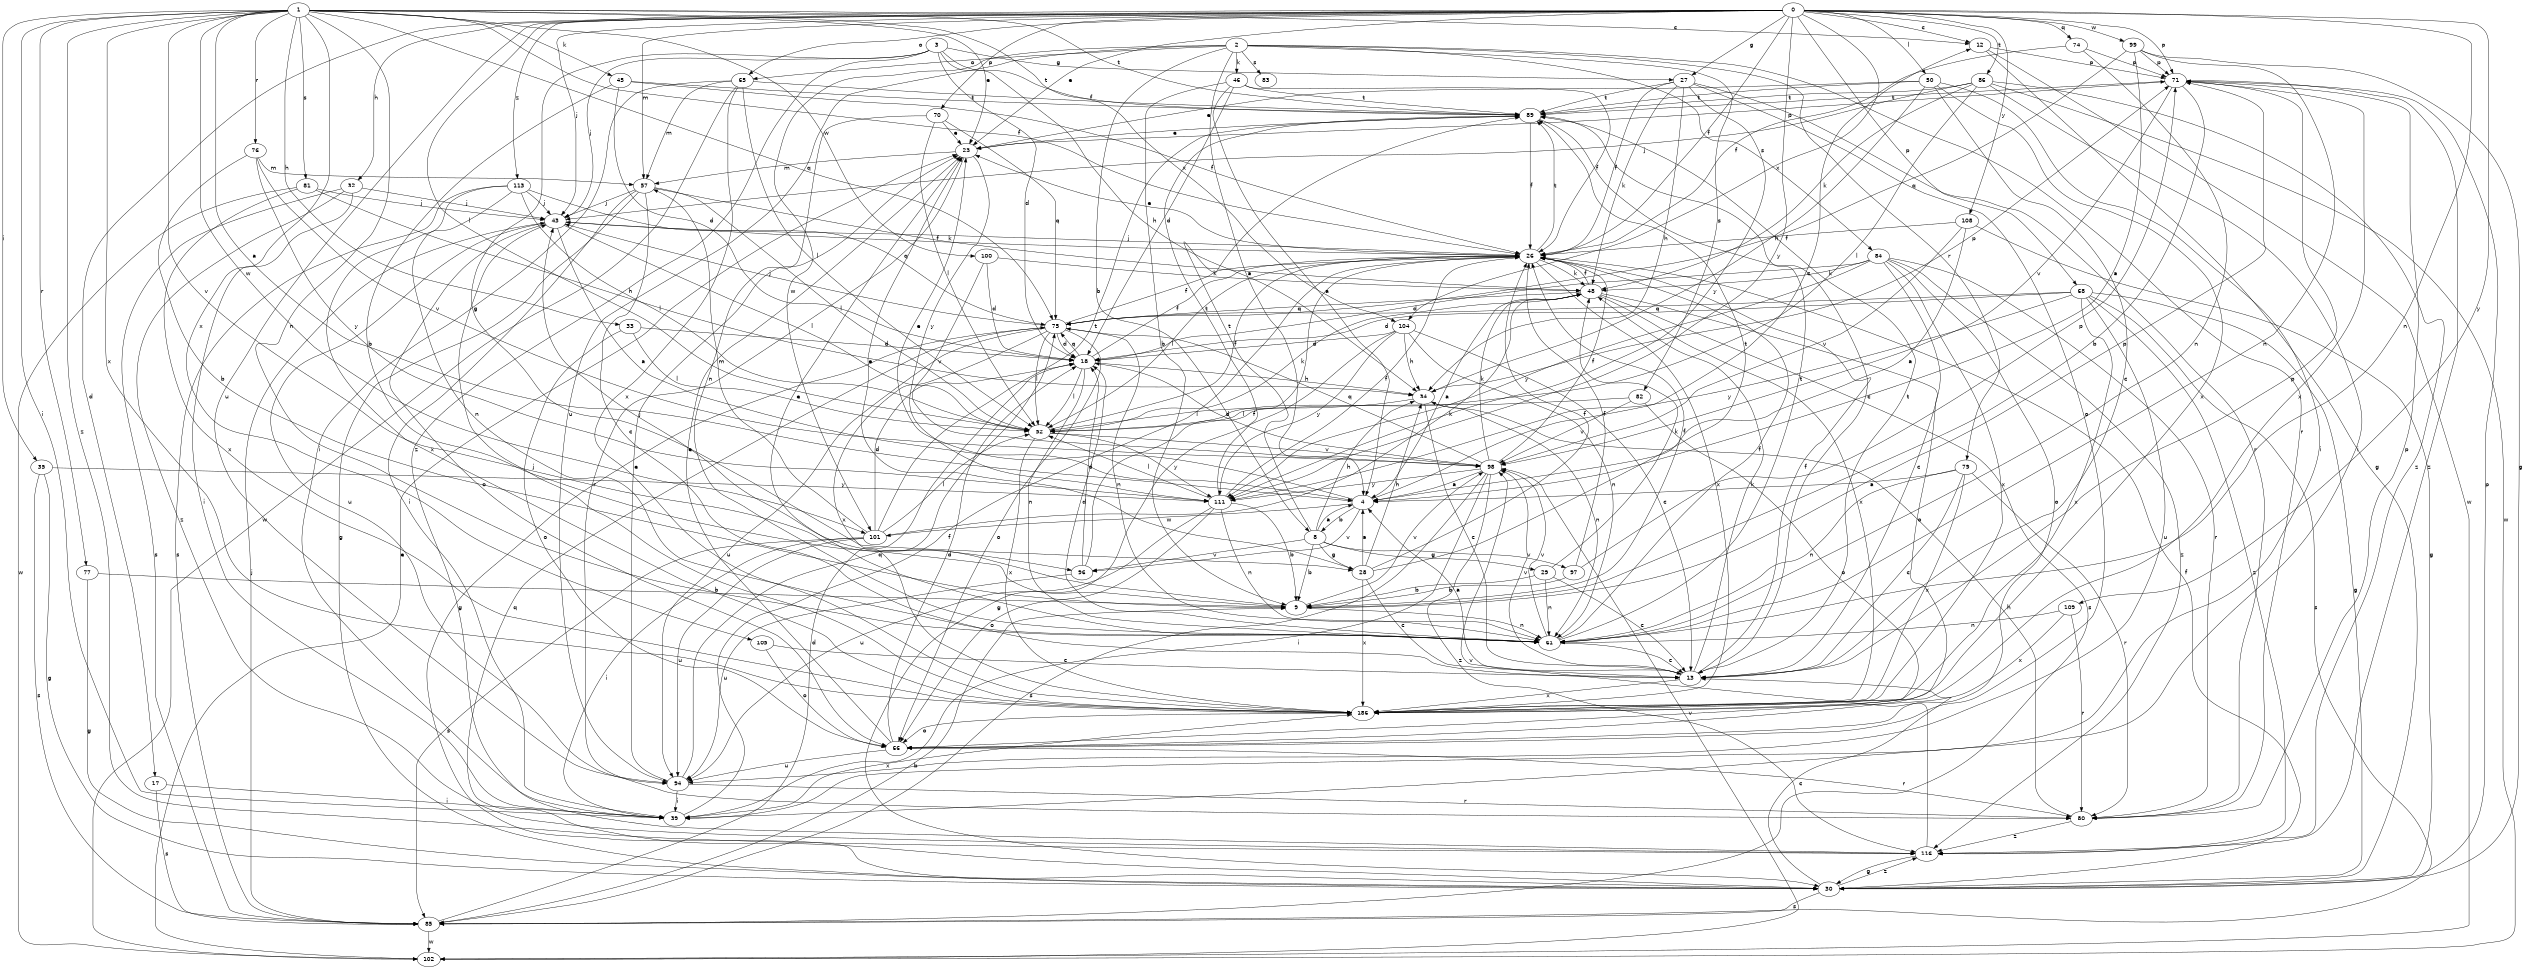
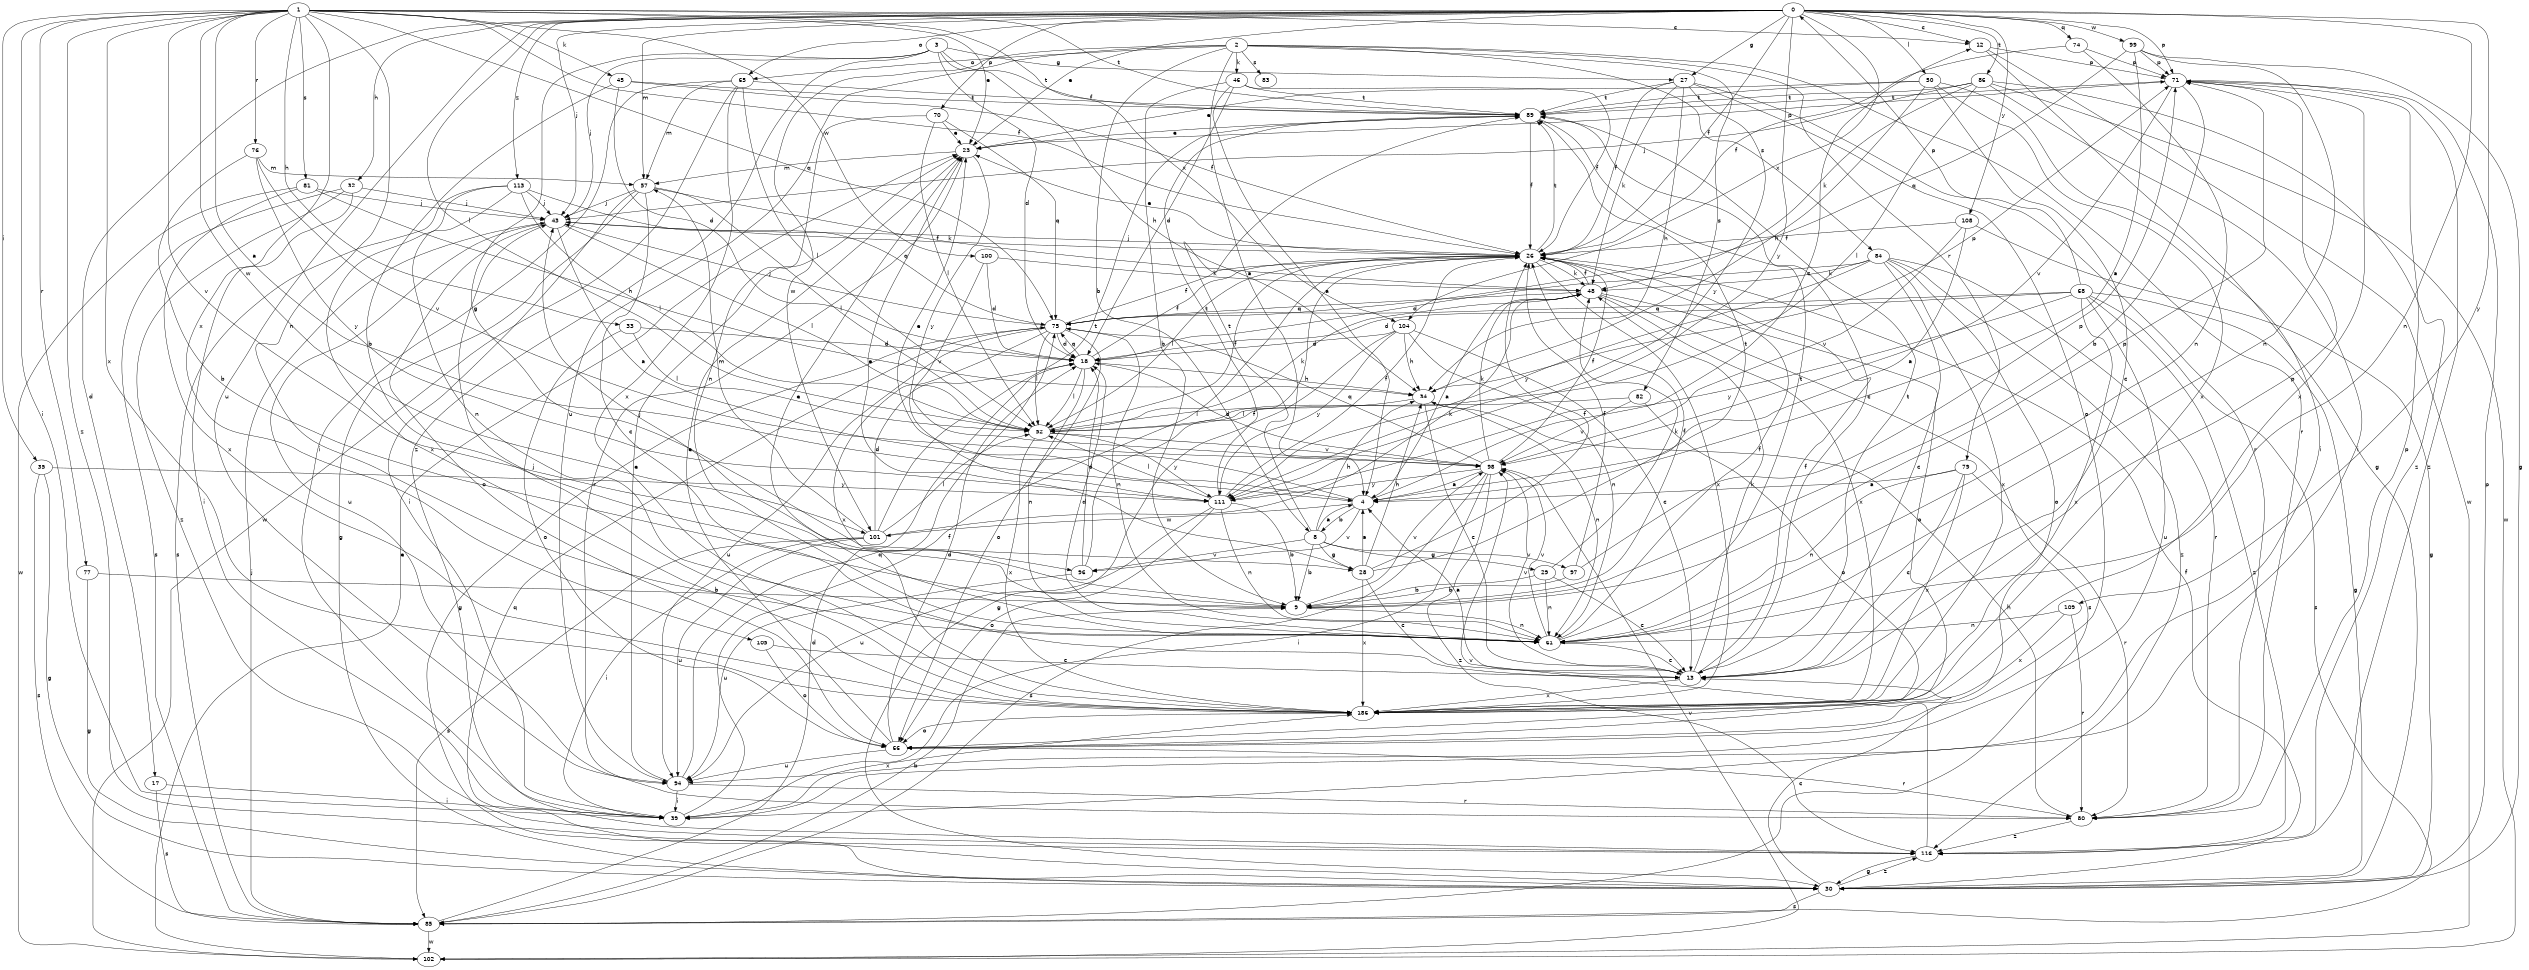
(1919, 171) -> (1945, 177)
